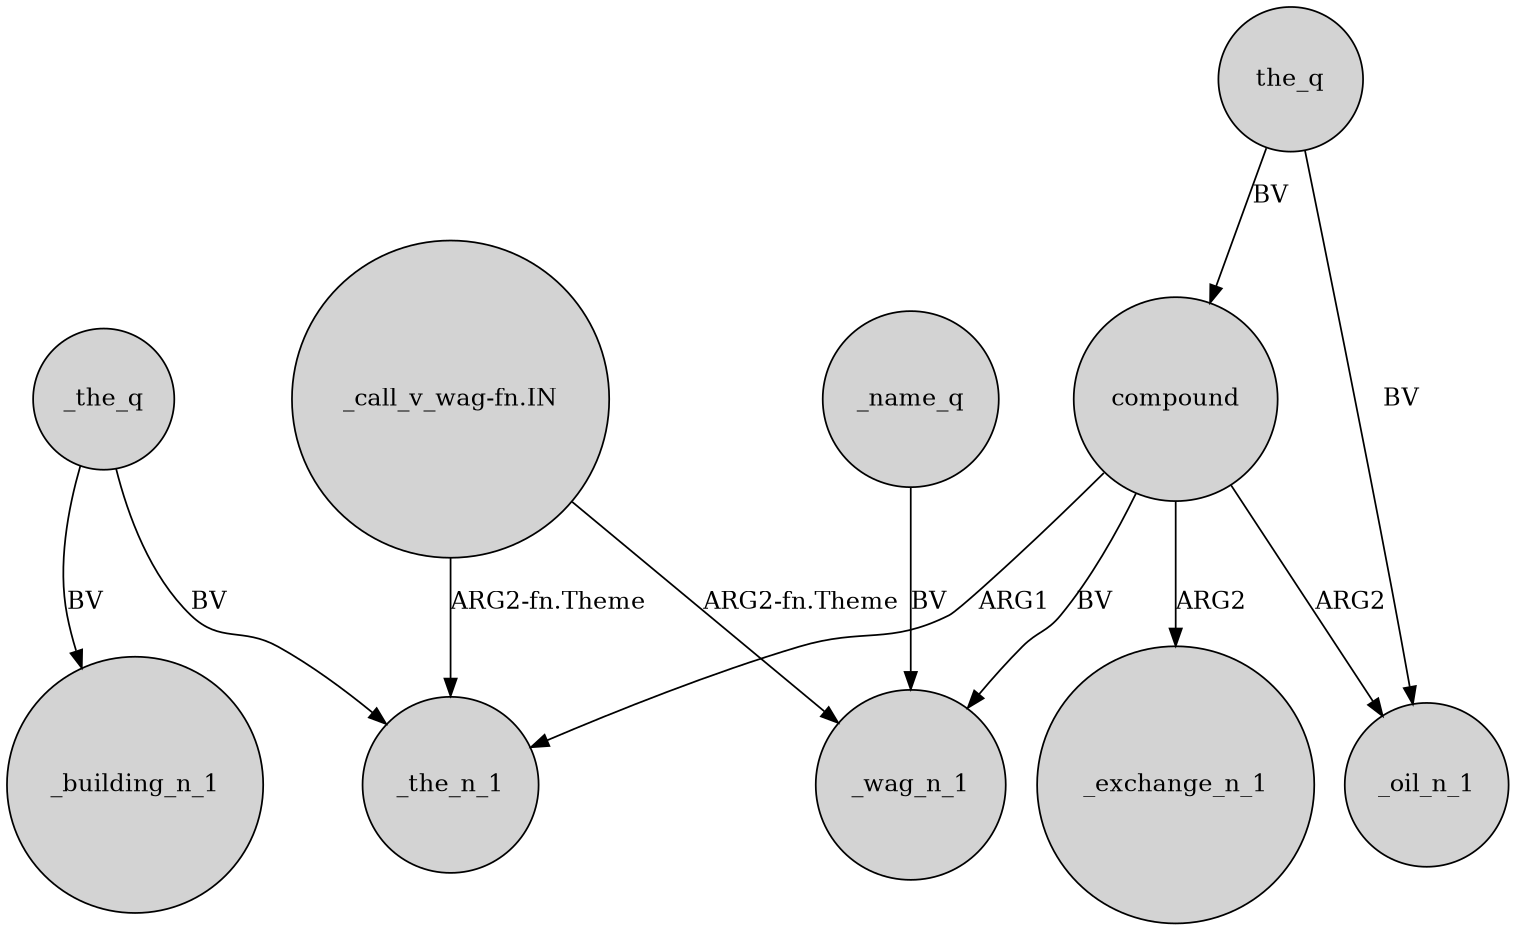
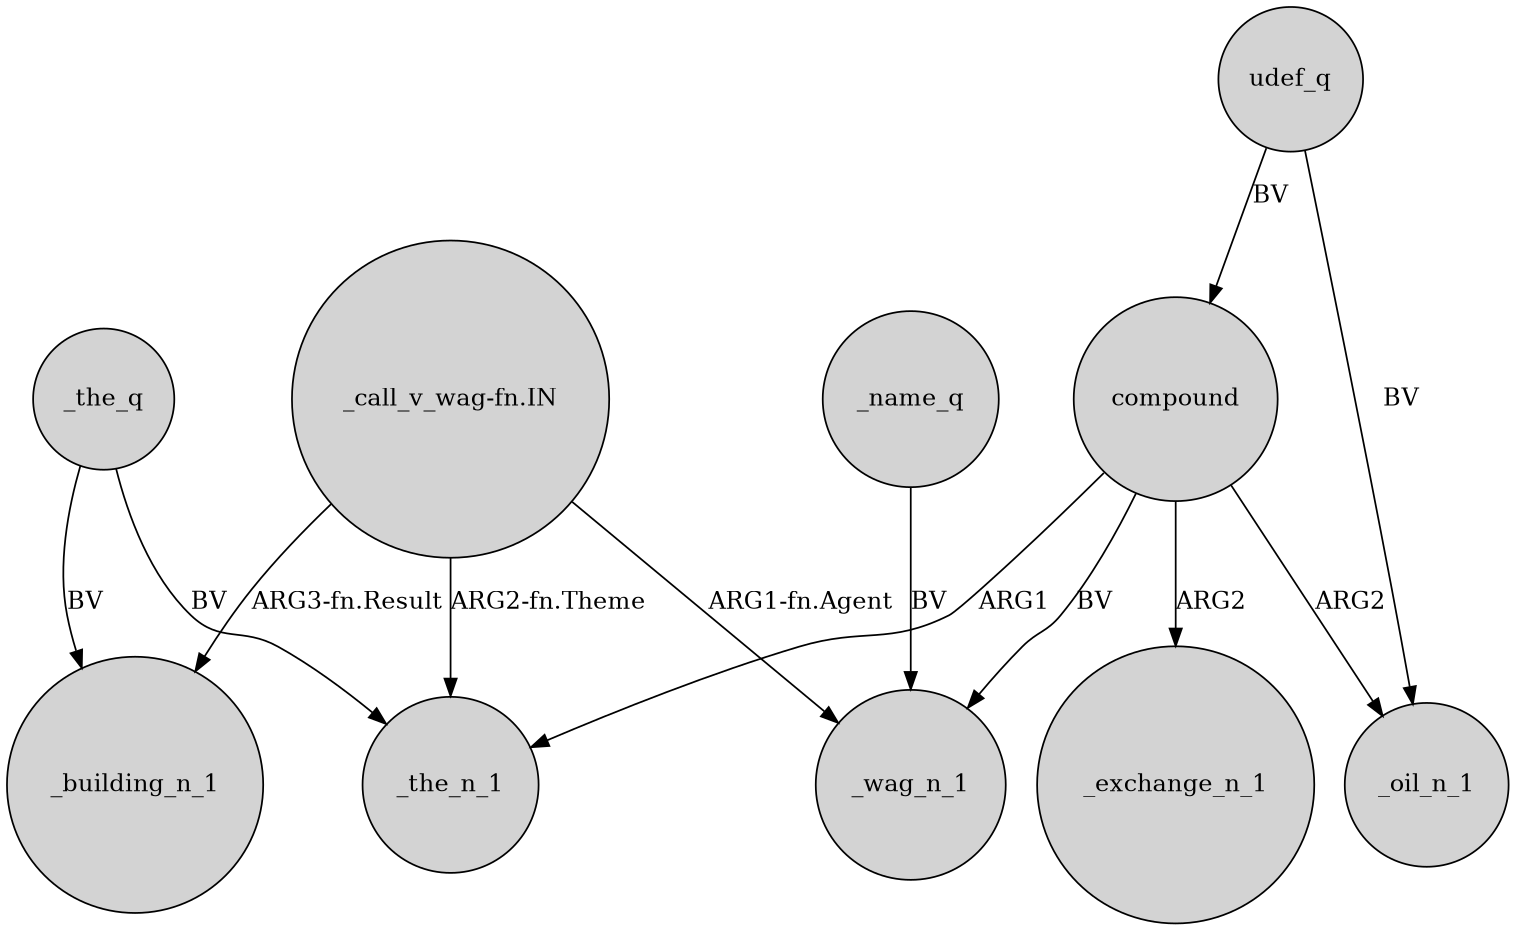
(1291, 79) -> (1291, 79)
none -> (263, 576)
(801, 602) -> (801, 602)
